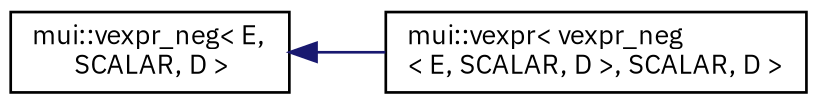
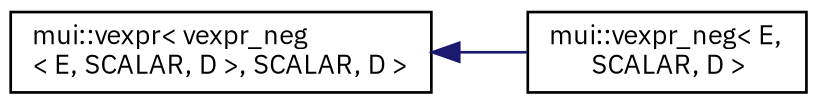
(351, 52) -> (493, 52)
